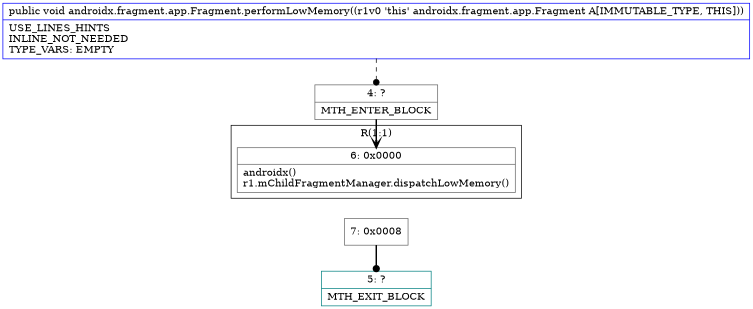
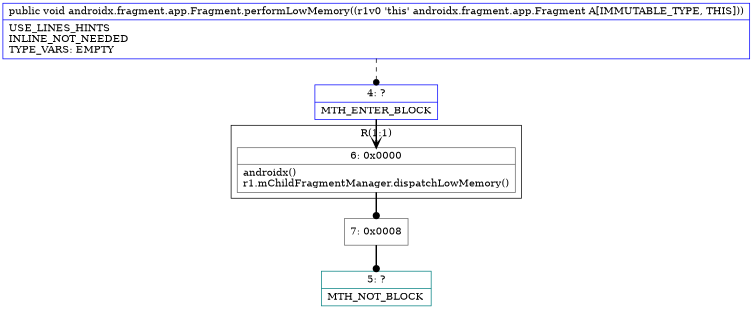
(376, 102) -> (376, 102)
none -> (376, 203)
(376, 297) -> (375, 297)
